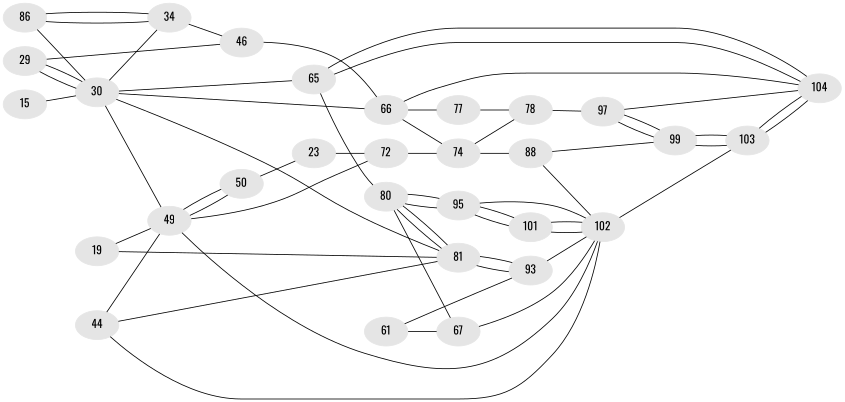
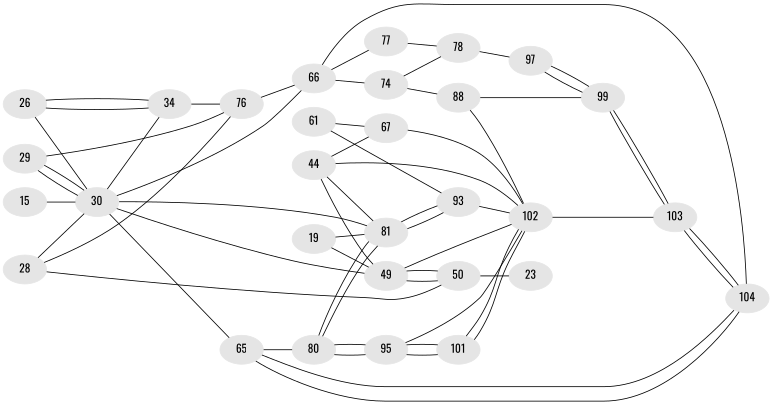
(25, 18) -> (25, 104)
(242, 43) -> (242, 104)
(711, 100) -> none
(386, 153) -> none
none -> (25, 269)
(425, 269) -> (349, 147)
